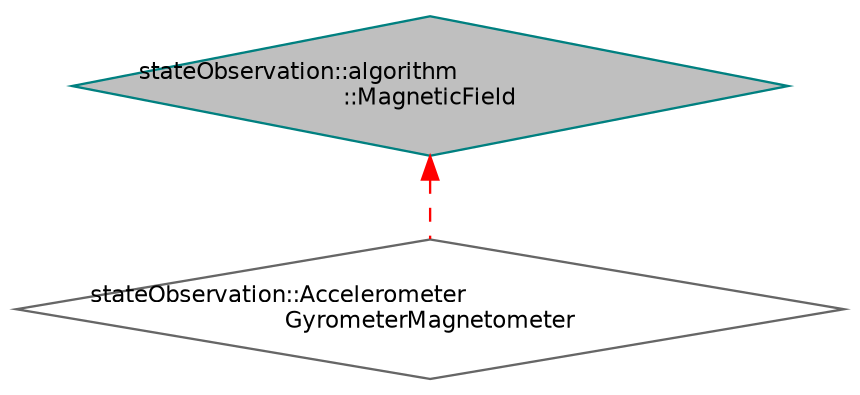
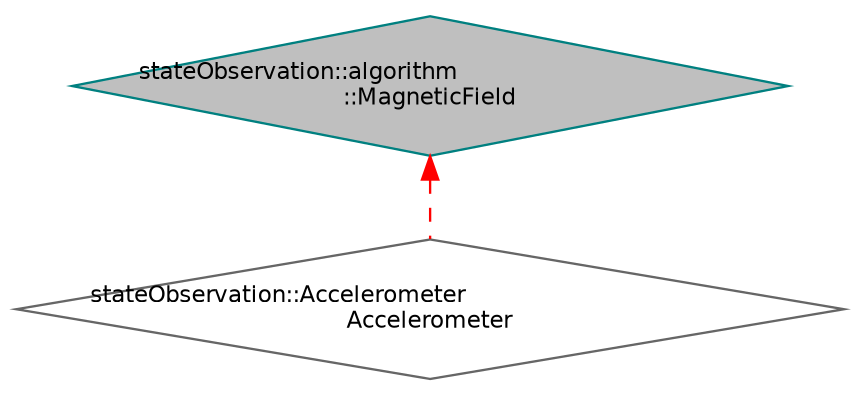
(430, 309) -> (430, 309)
